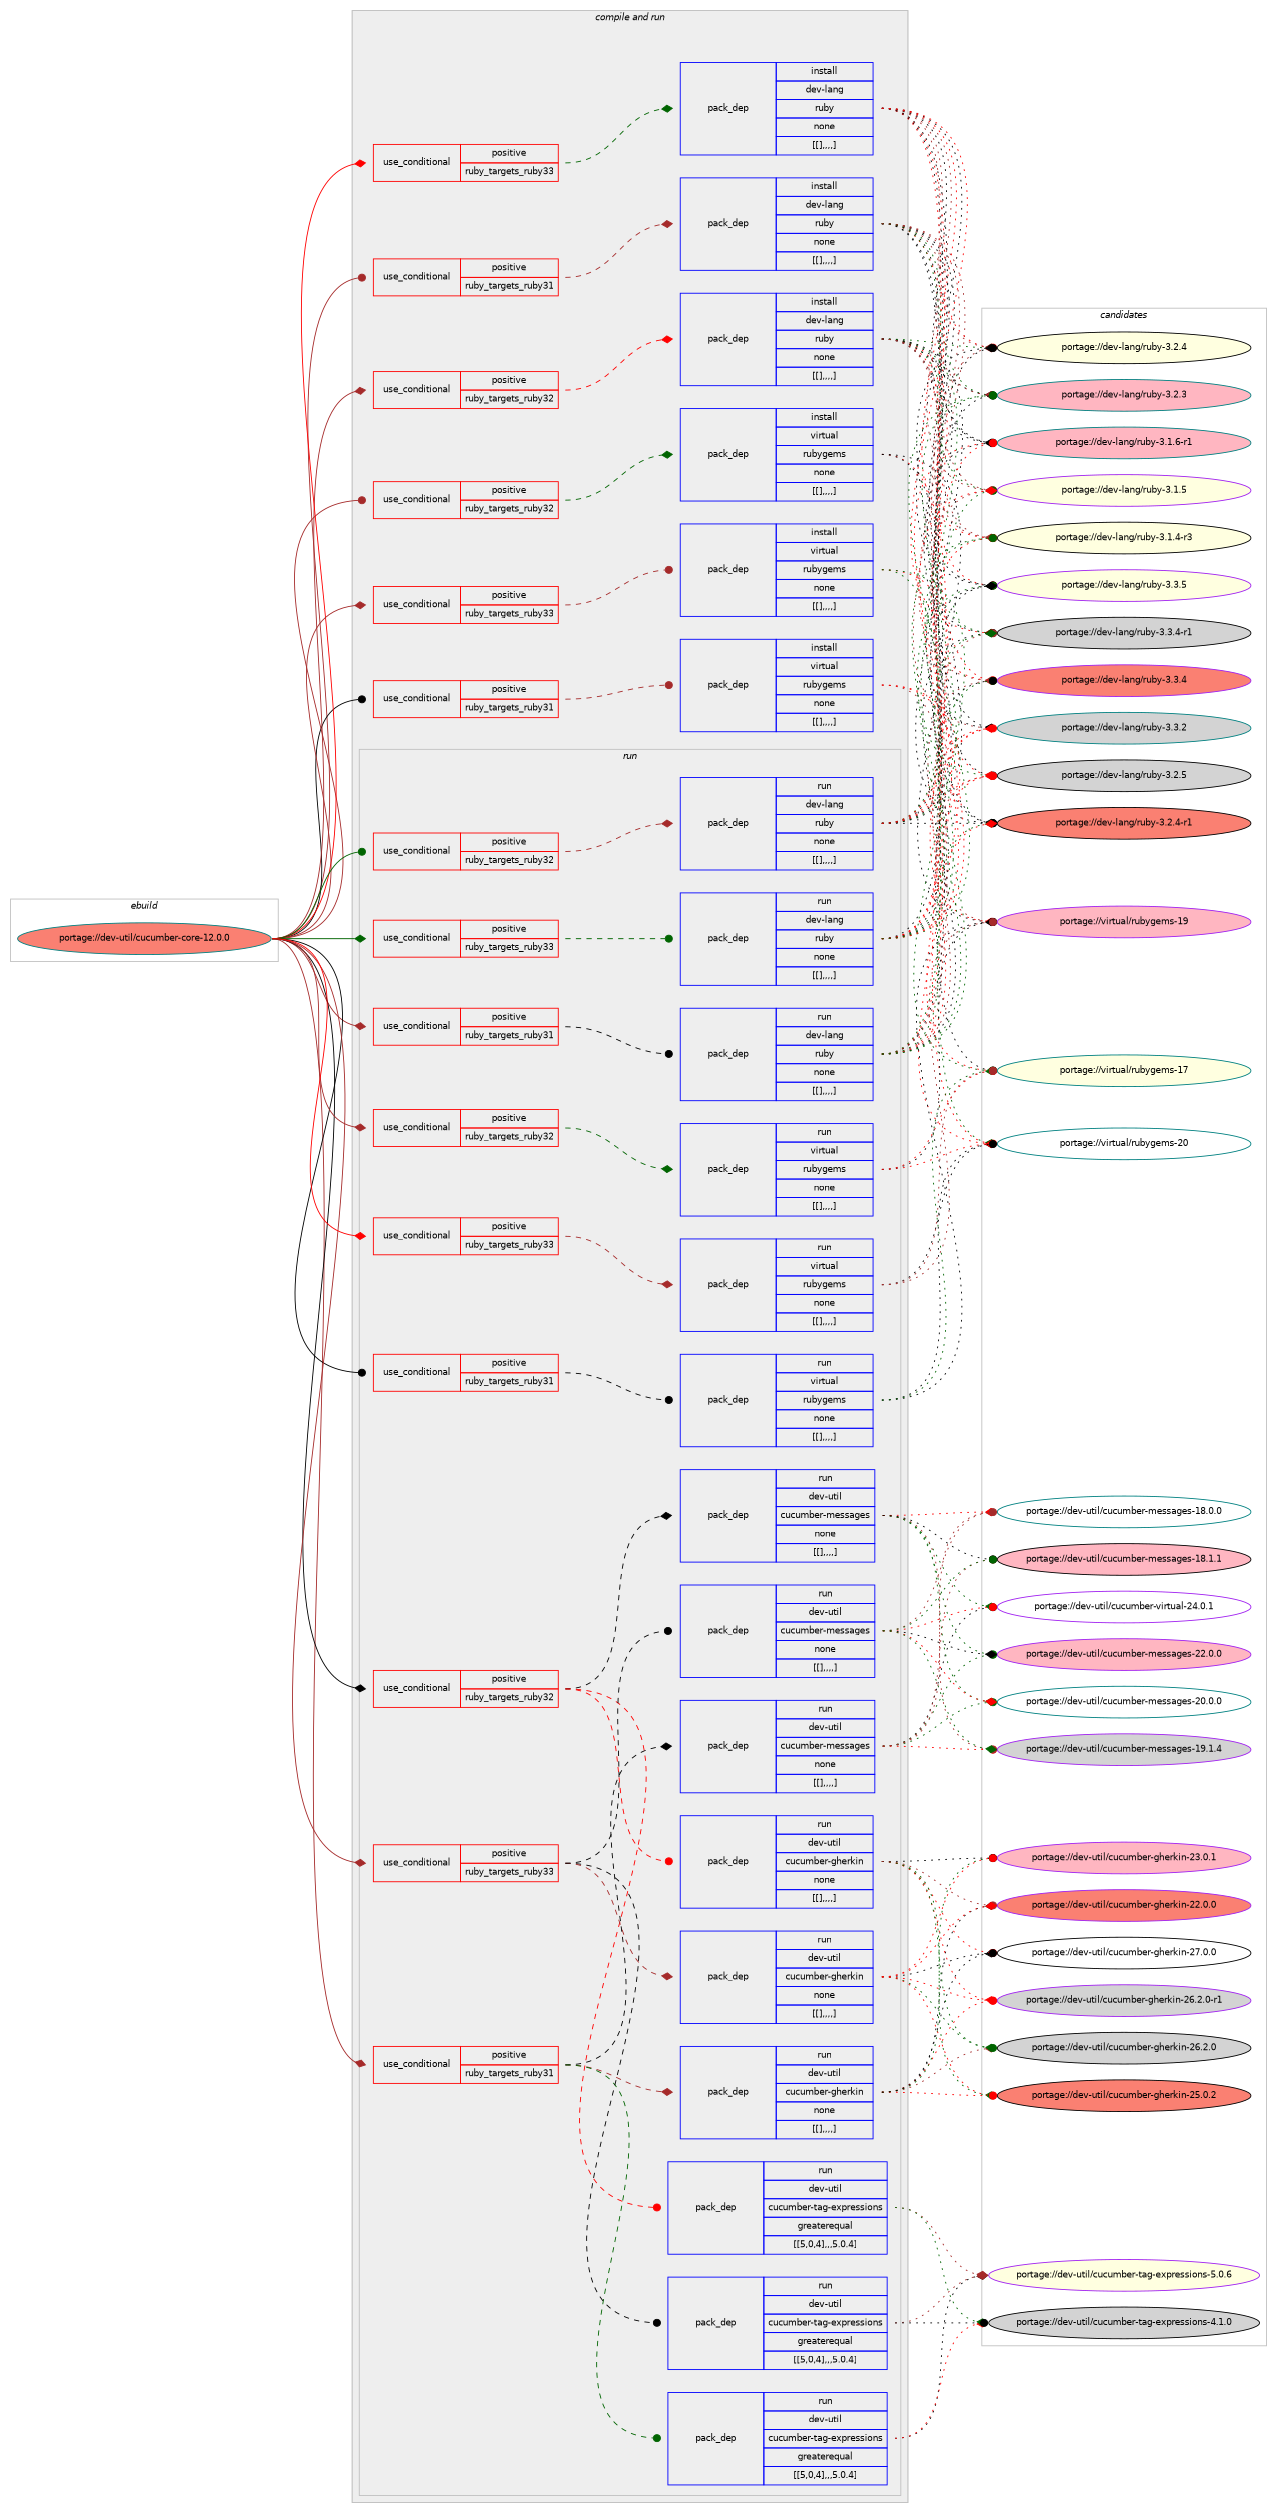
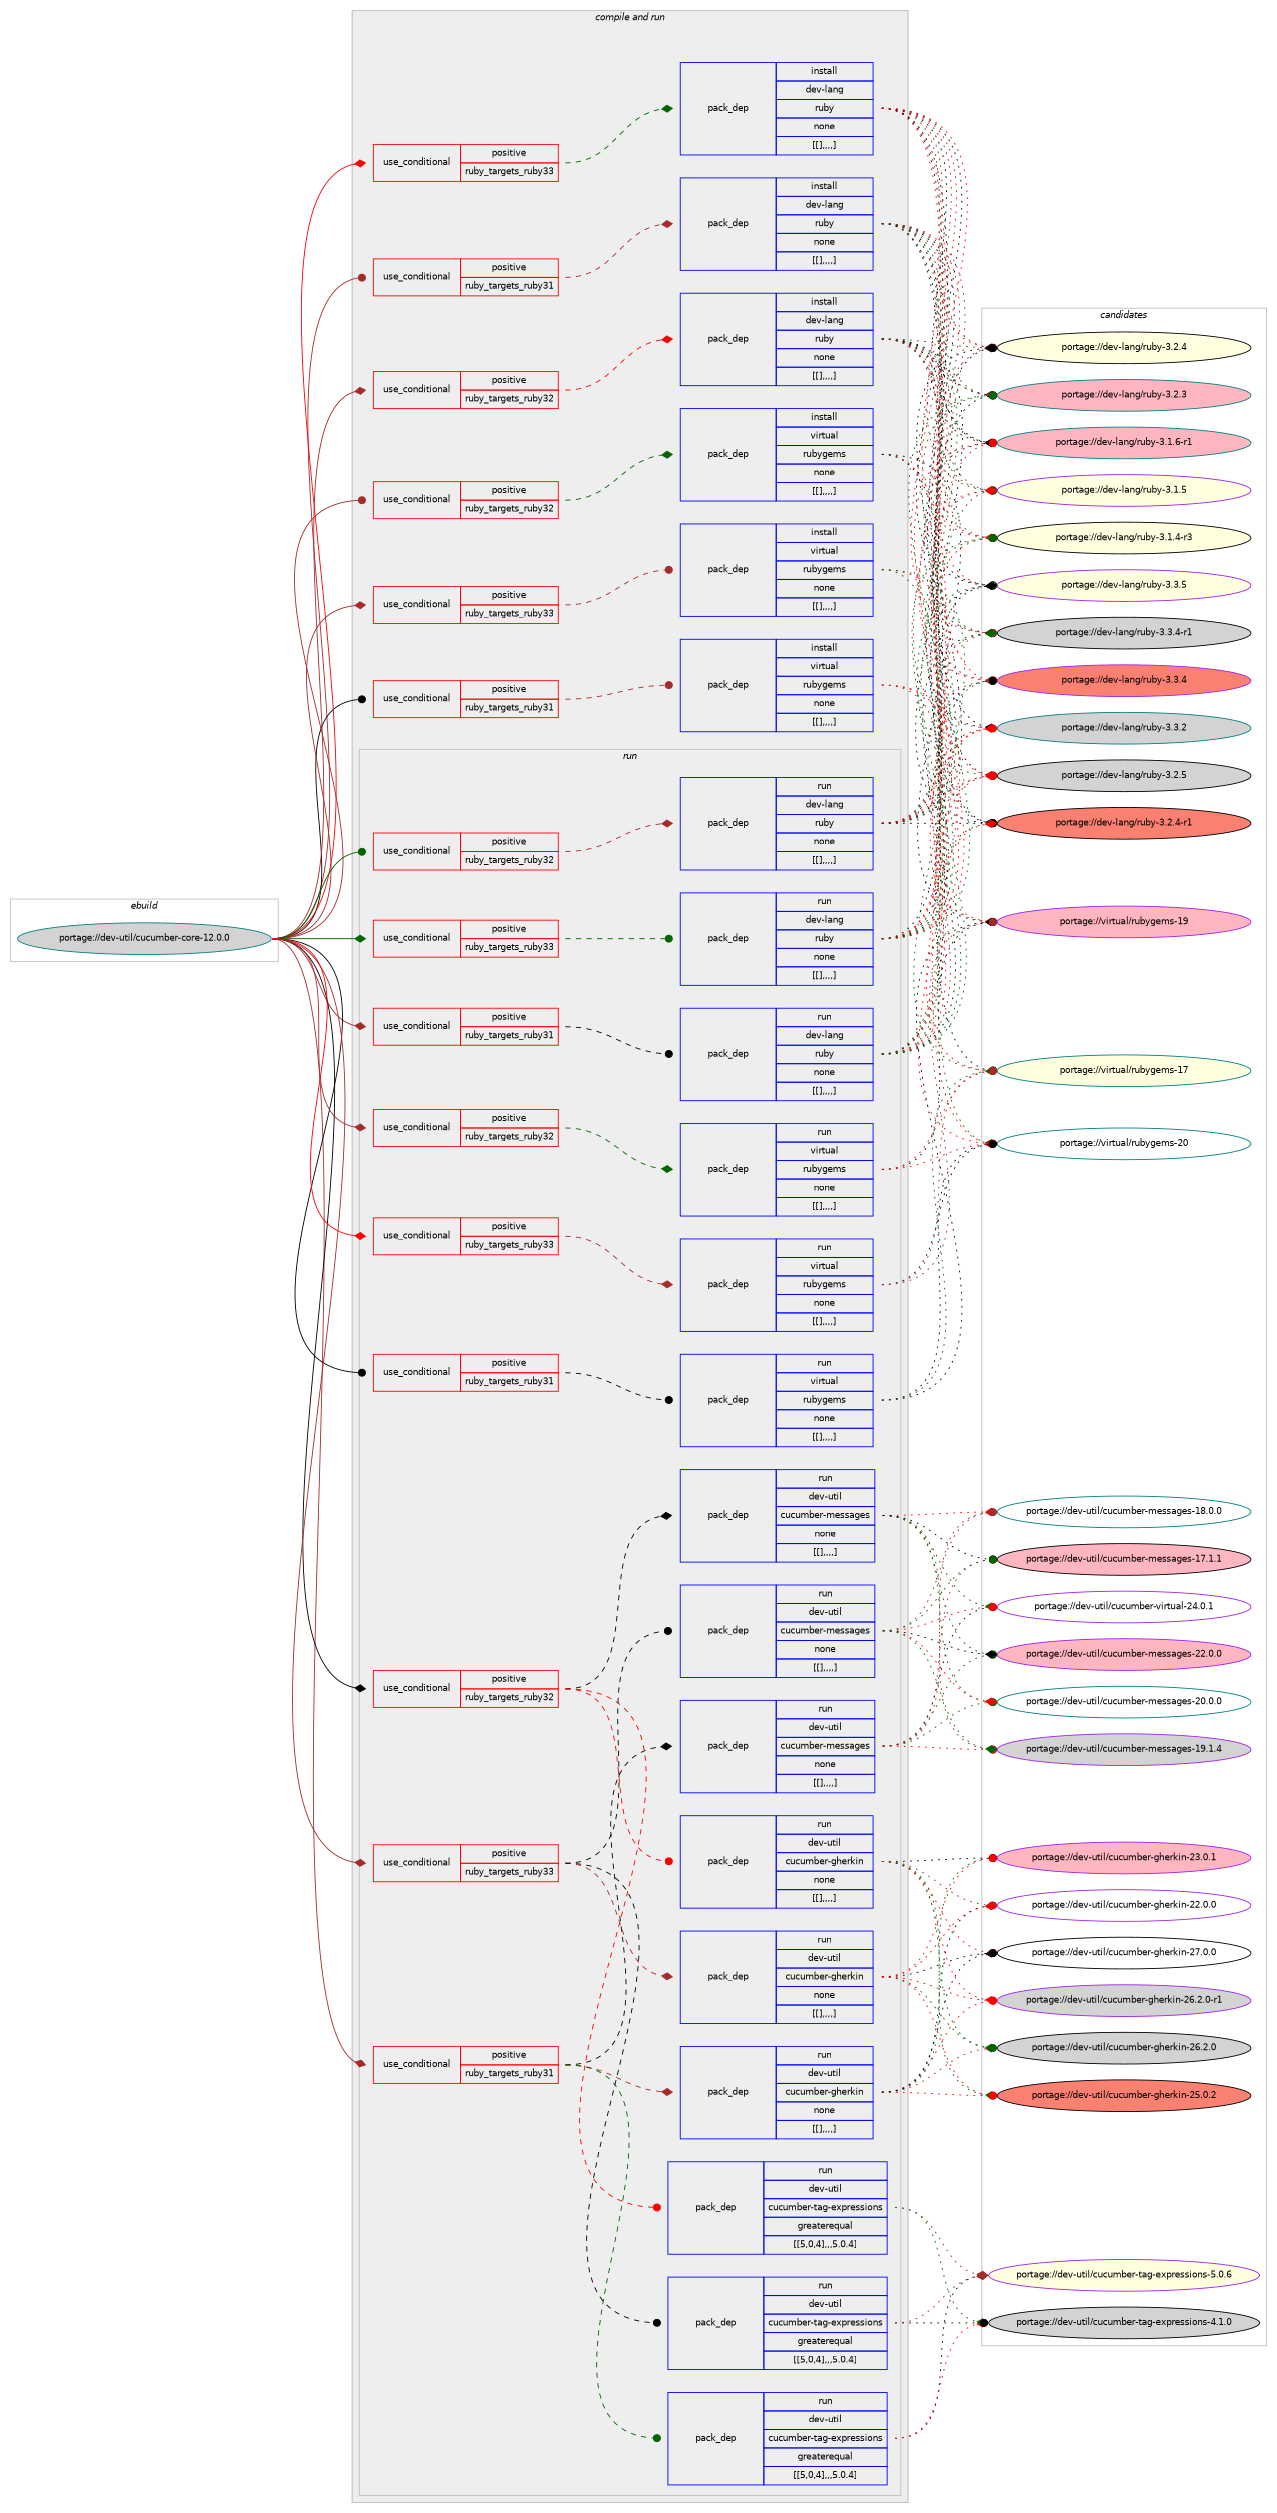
(144, 939) -> (144, 939)
(1124, 1559) -> (1124, 1559)
(1124, 1906) -> (1124, 1906)
